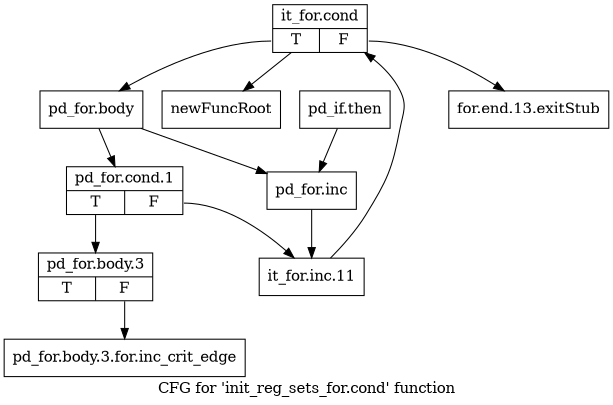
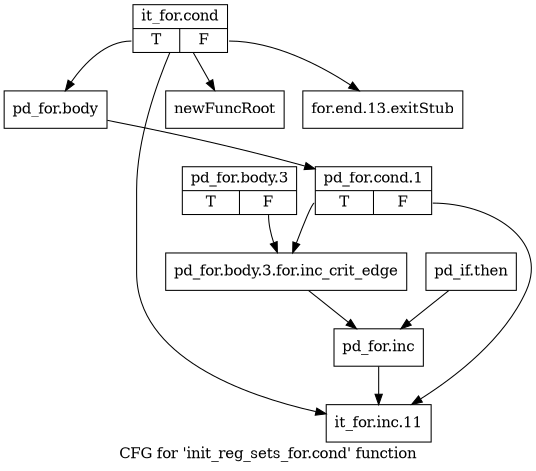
(199, 149) -> (328, 306)
(392, 162) -> (138, 282)
(96, 229) -> (304, 223)
